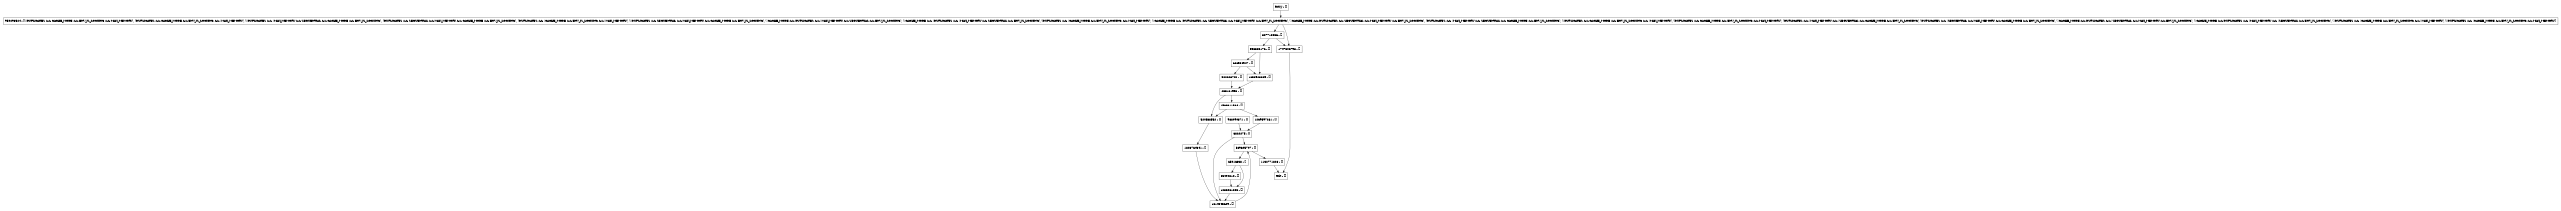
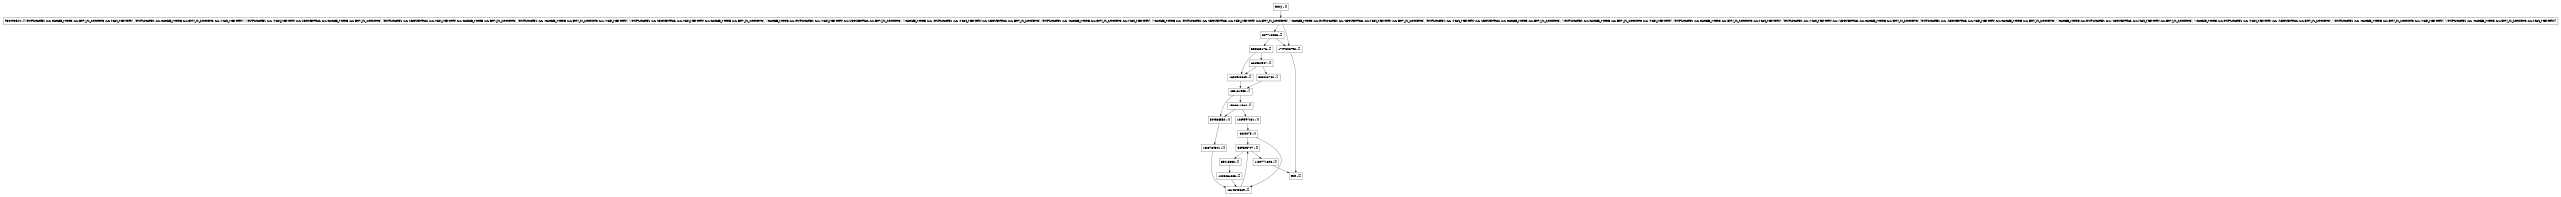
(1238, 120) -> none
(1230, 176) -> none
